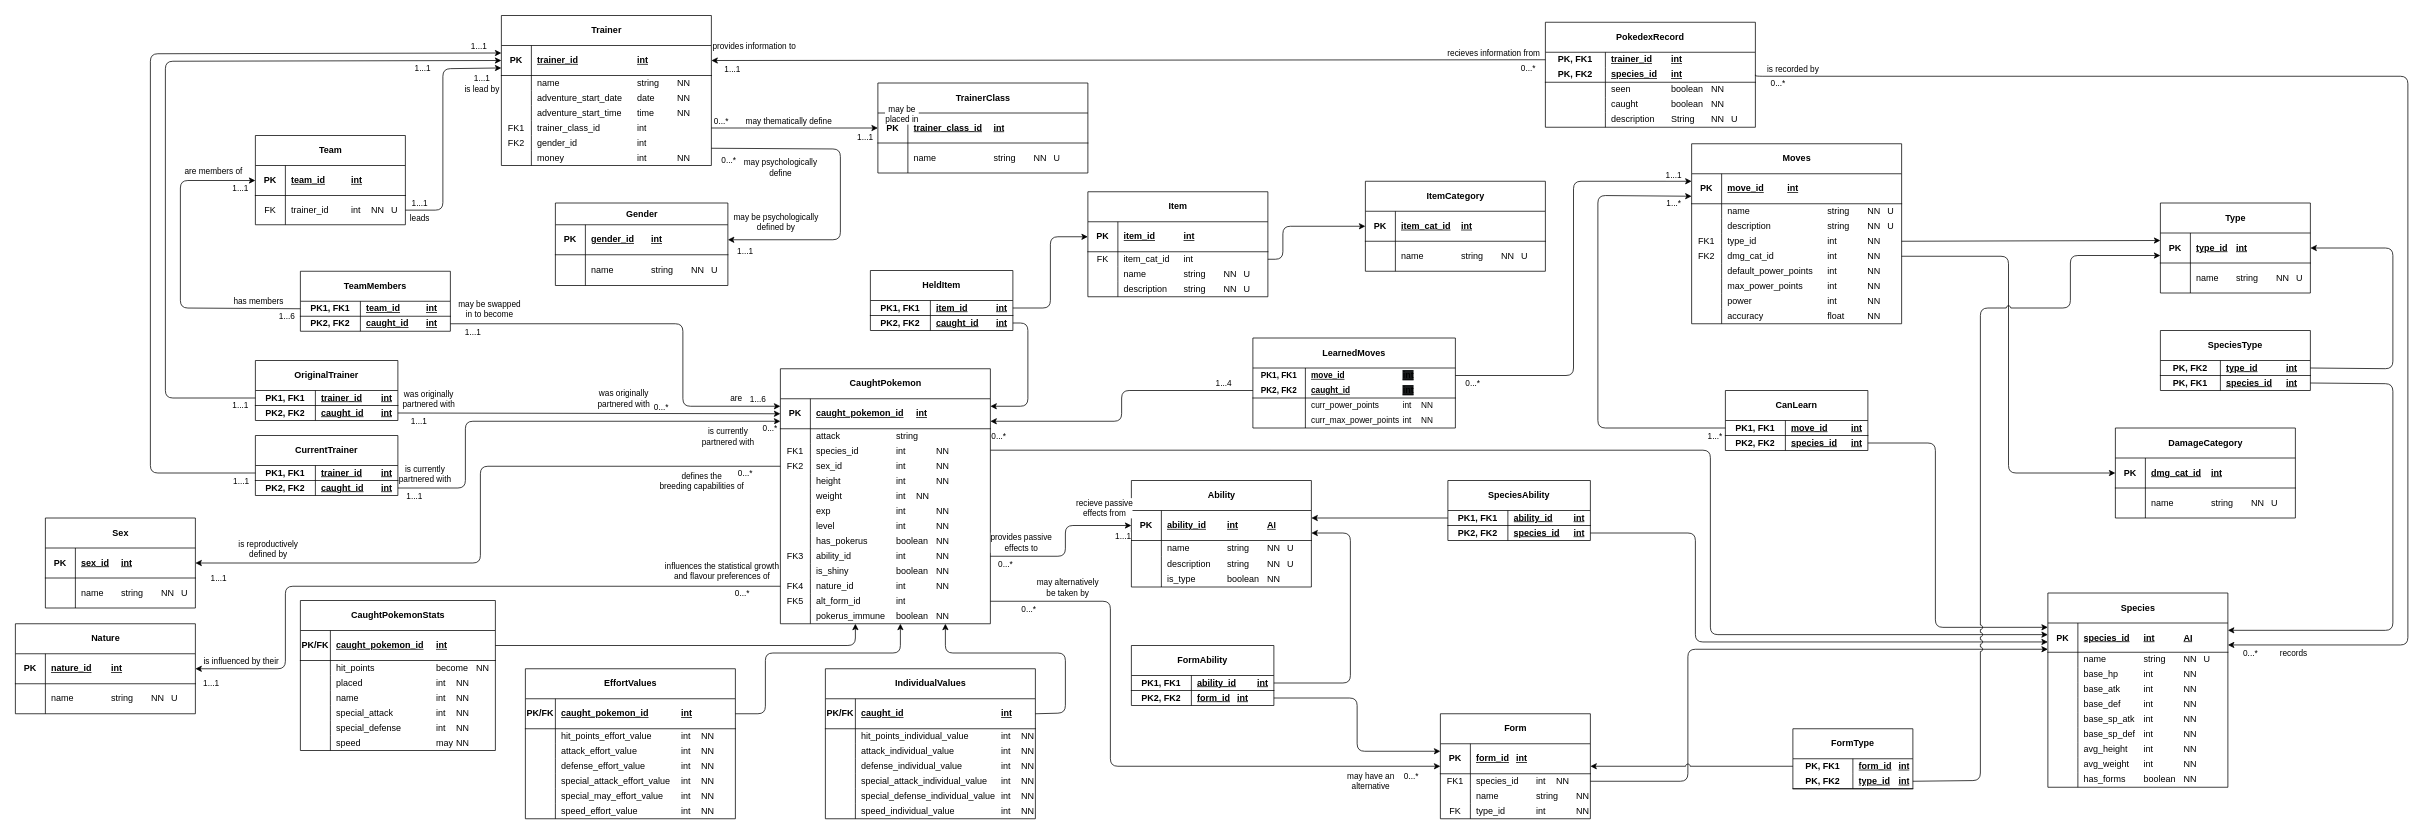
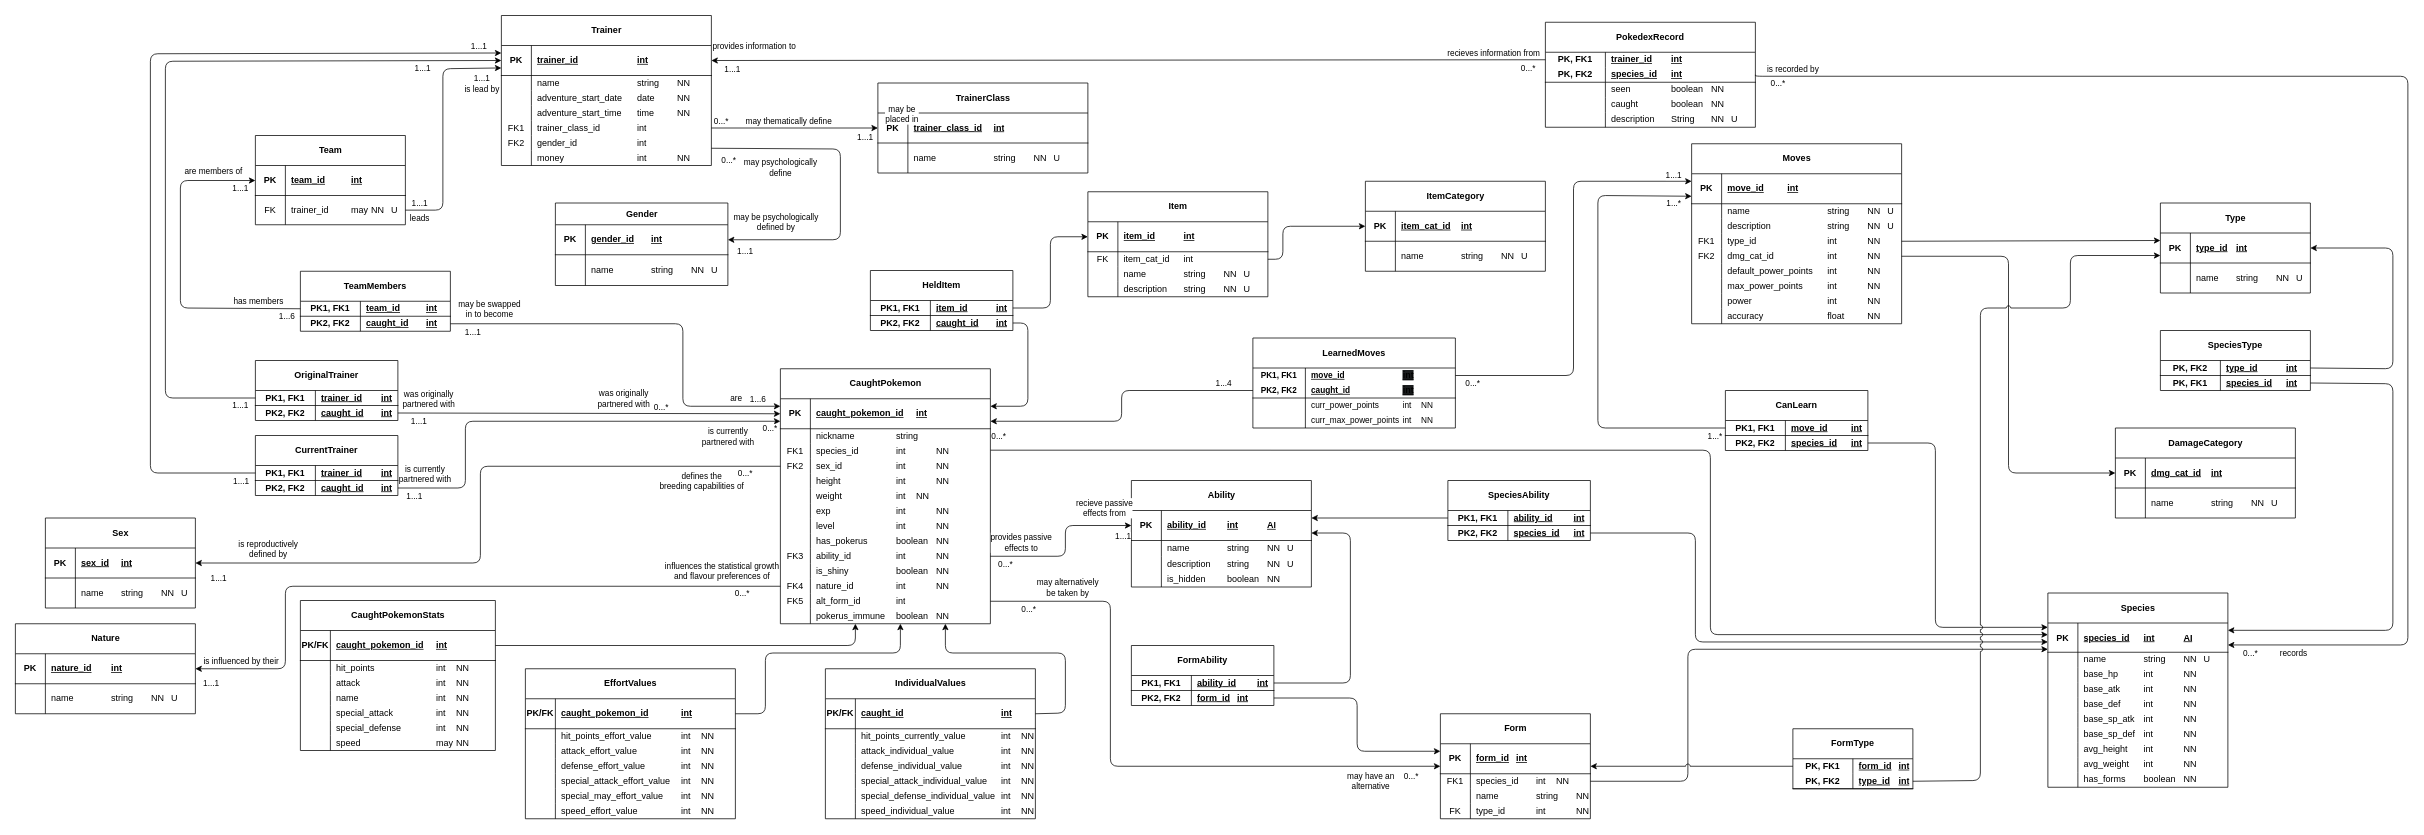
(338, 210) -> (339, 210)
(853, 436) -> (857, 436)
(1213, 579) -> (1217, 579)
(392, 668) -> (383, 668)
(374, 683) -> (376, 683)
(940, 736) -> (941, 736)
